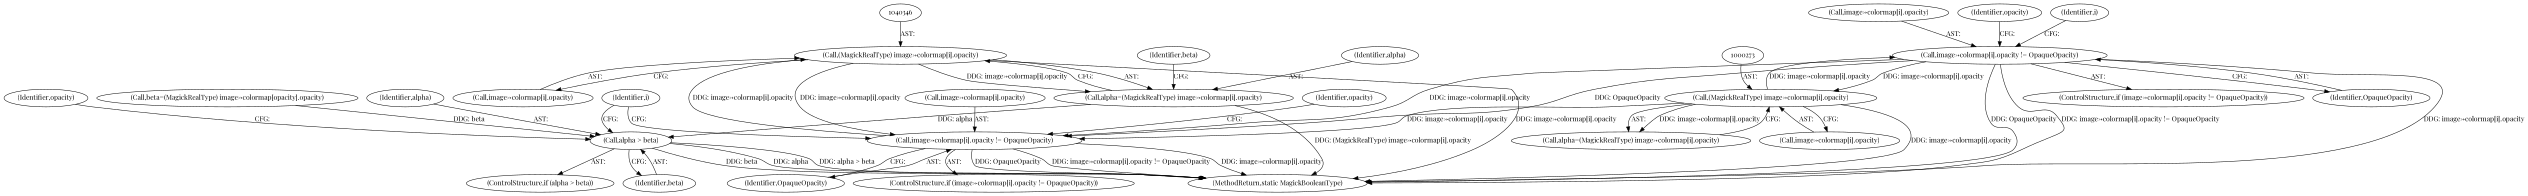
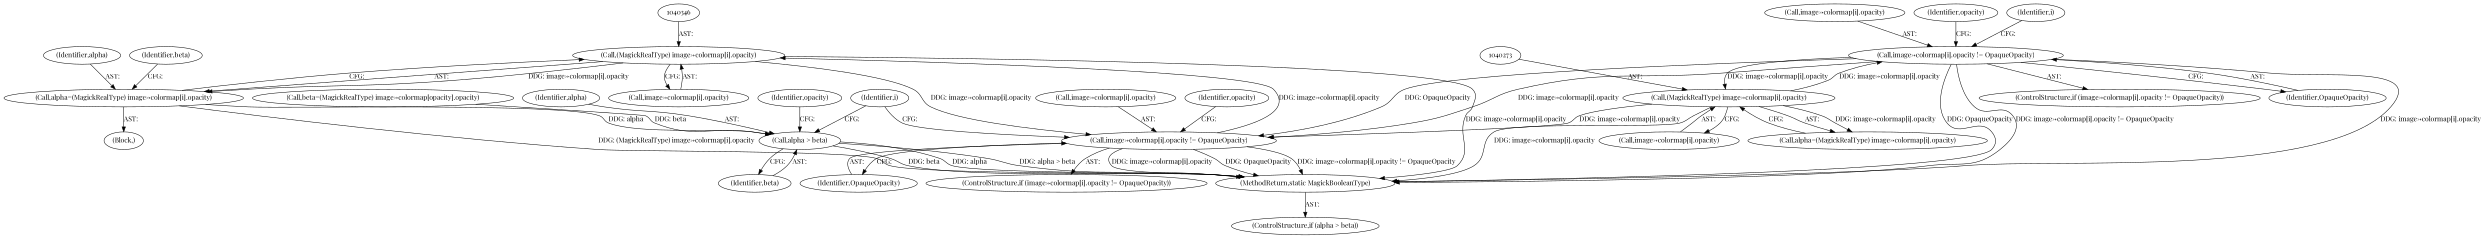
(1743, 55) -> (1500, 55)
none -> (124, 141)
(588, 161) -> (1305, 202)
